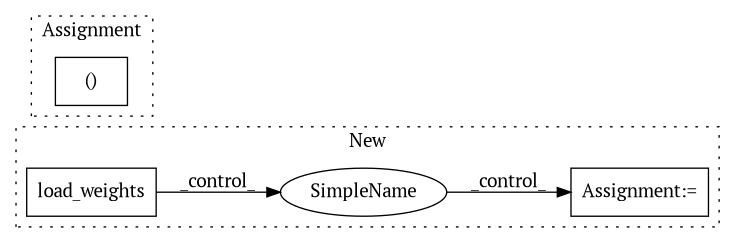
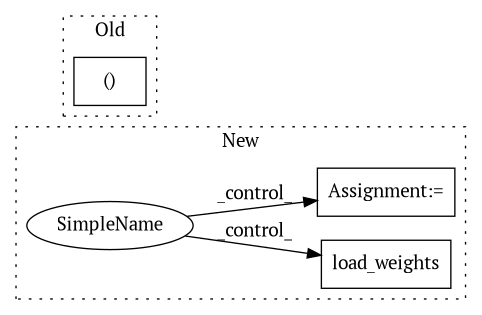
(92, 31) -> (110, 31)
(211, 192) -> (246, 245)
